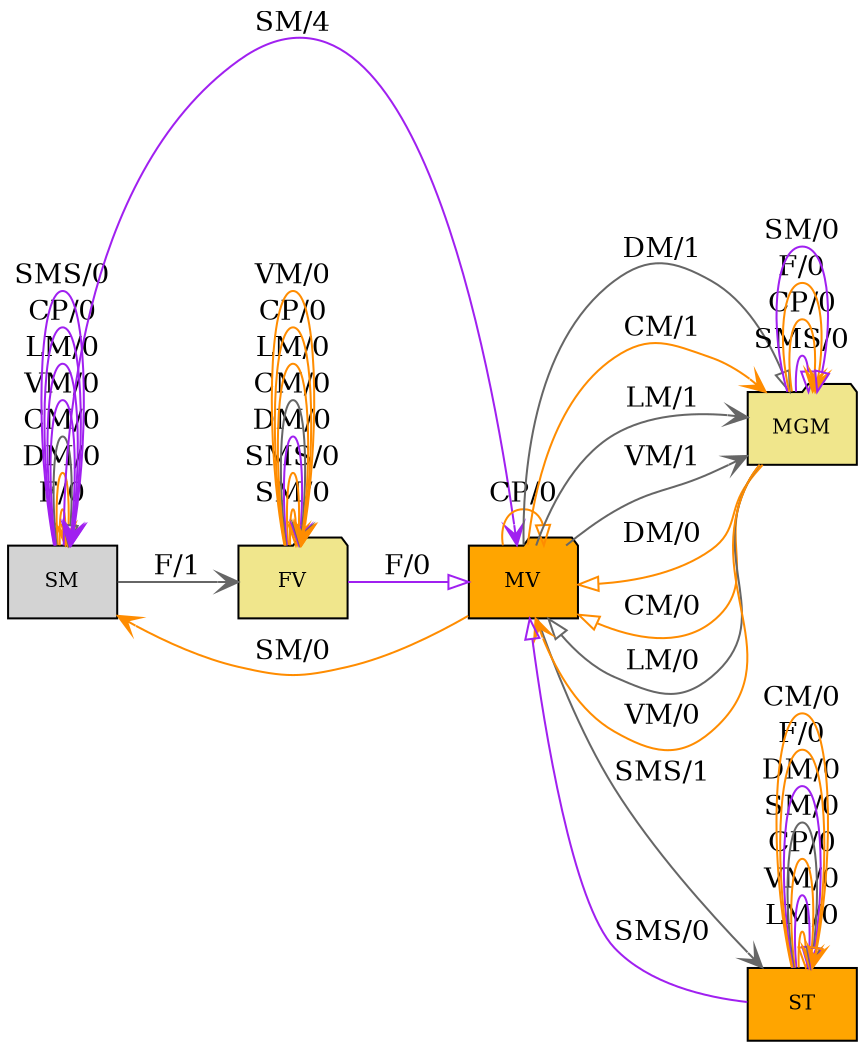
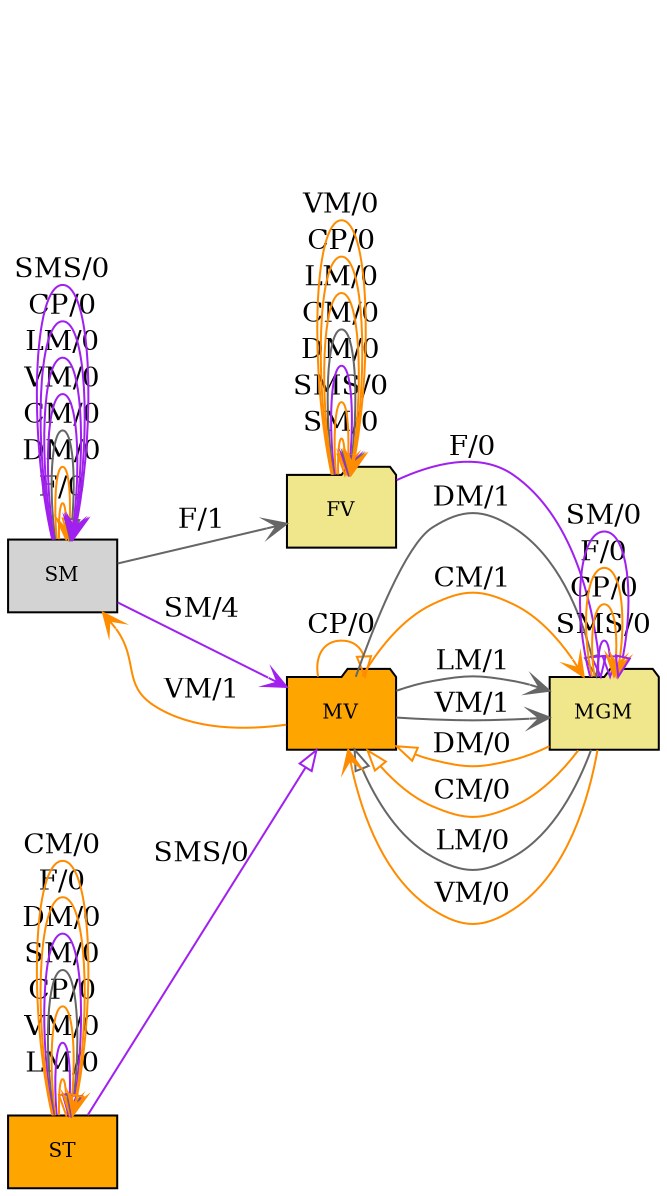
(398, 582) -> (543, 504)
(293, 652) -> (202, 690)
(621, 799) -> none
